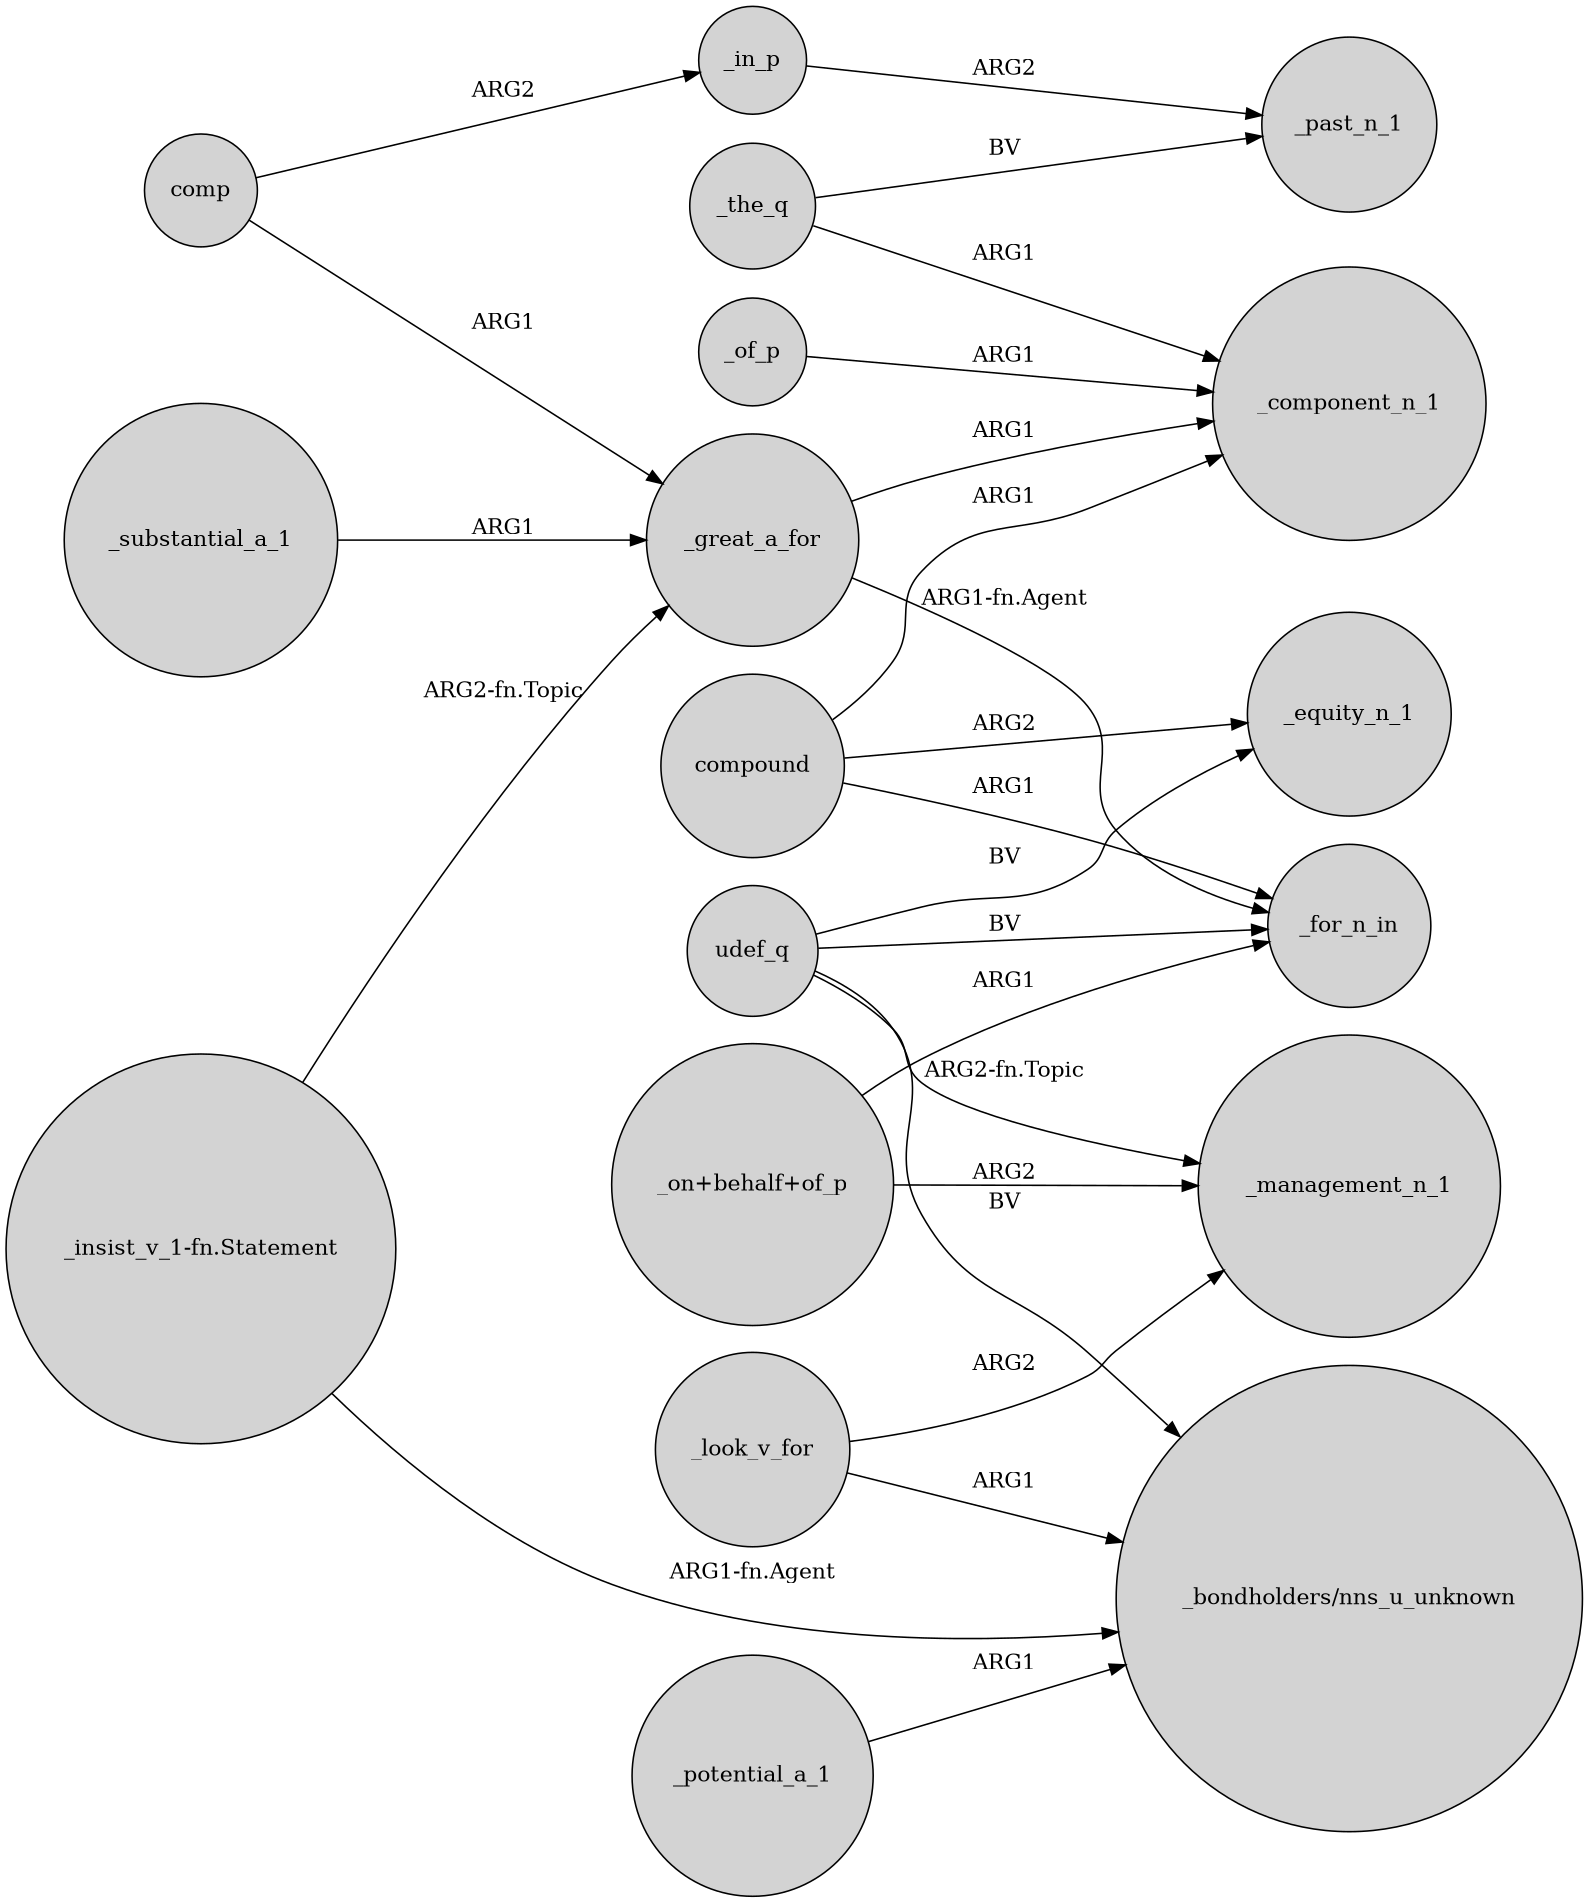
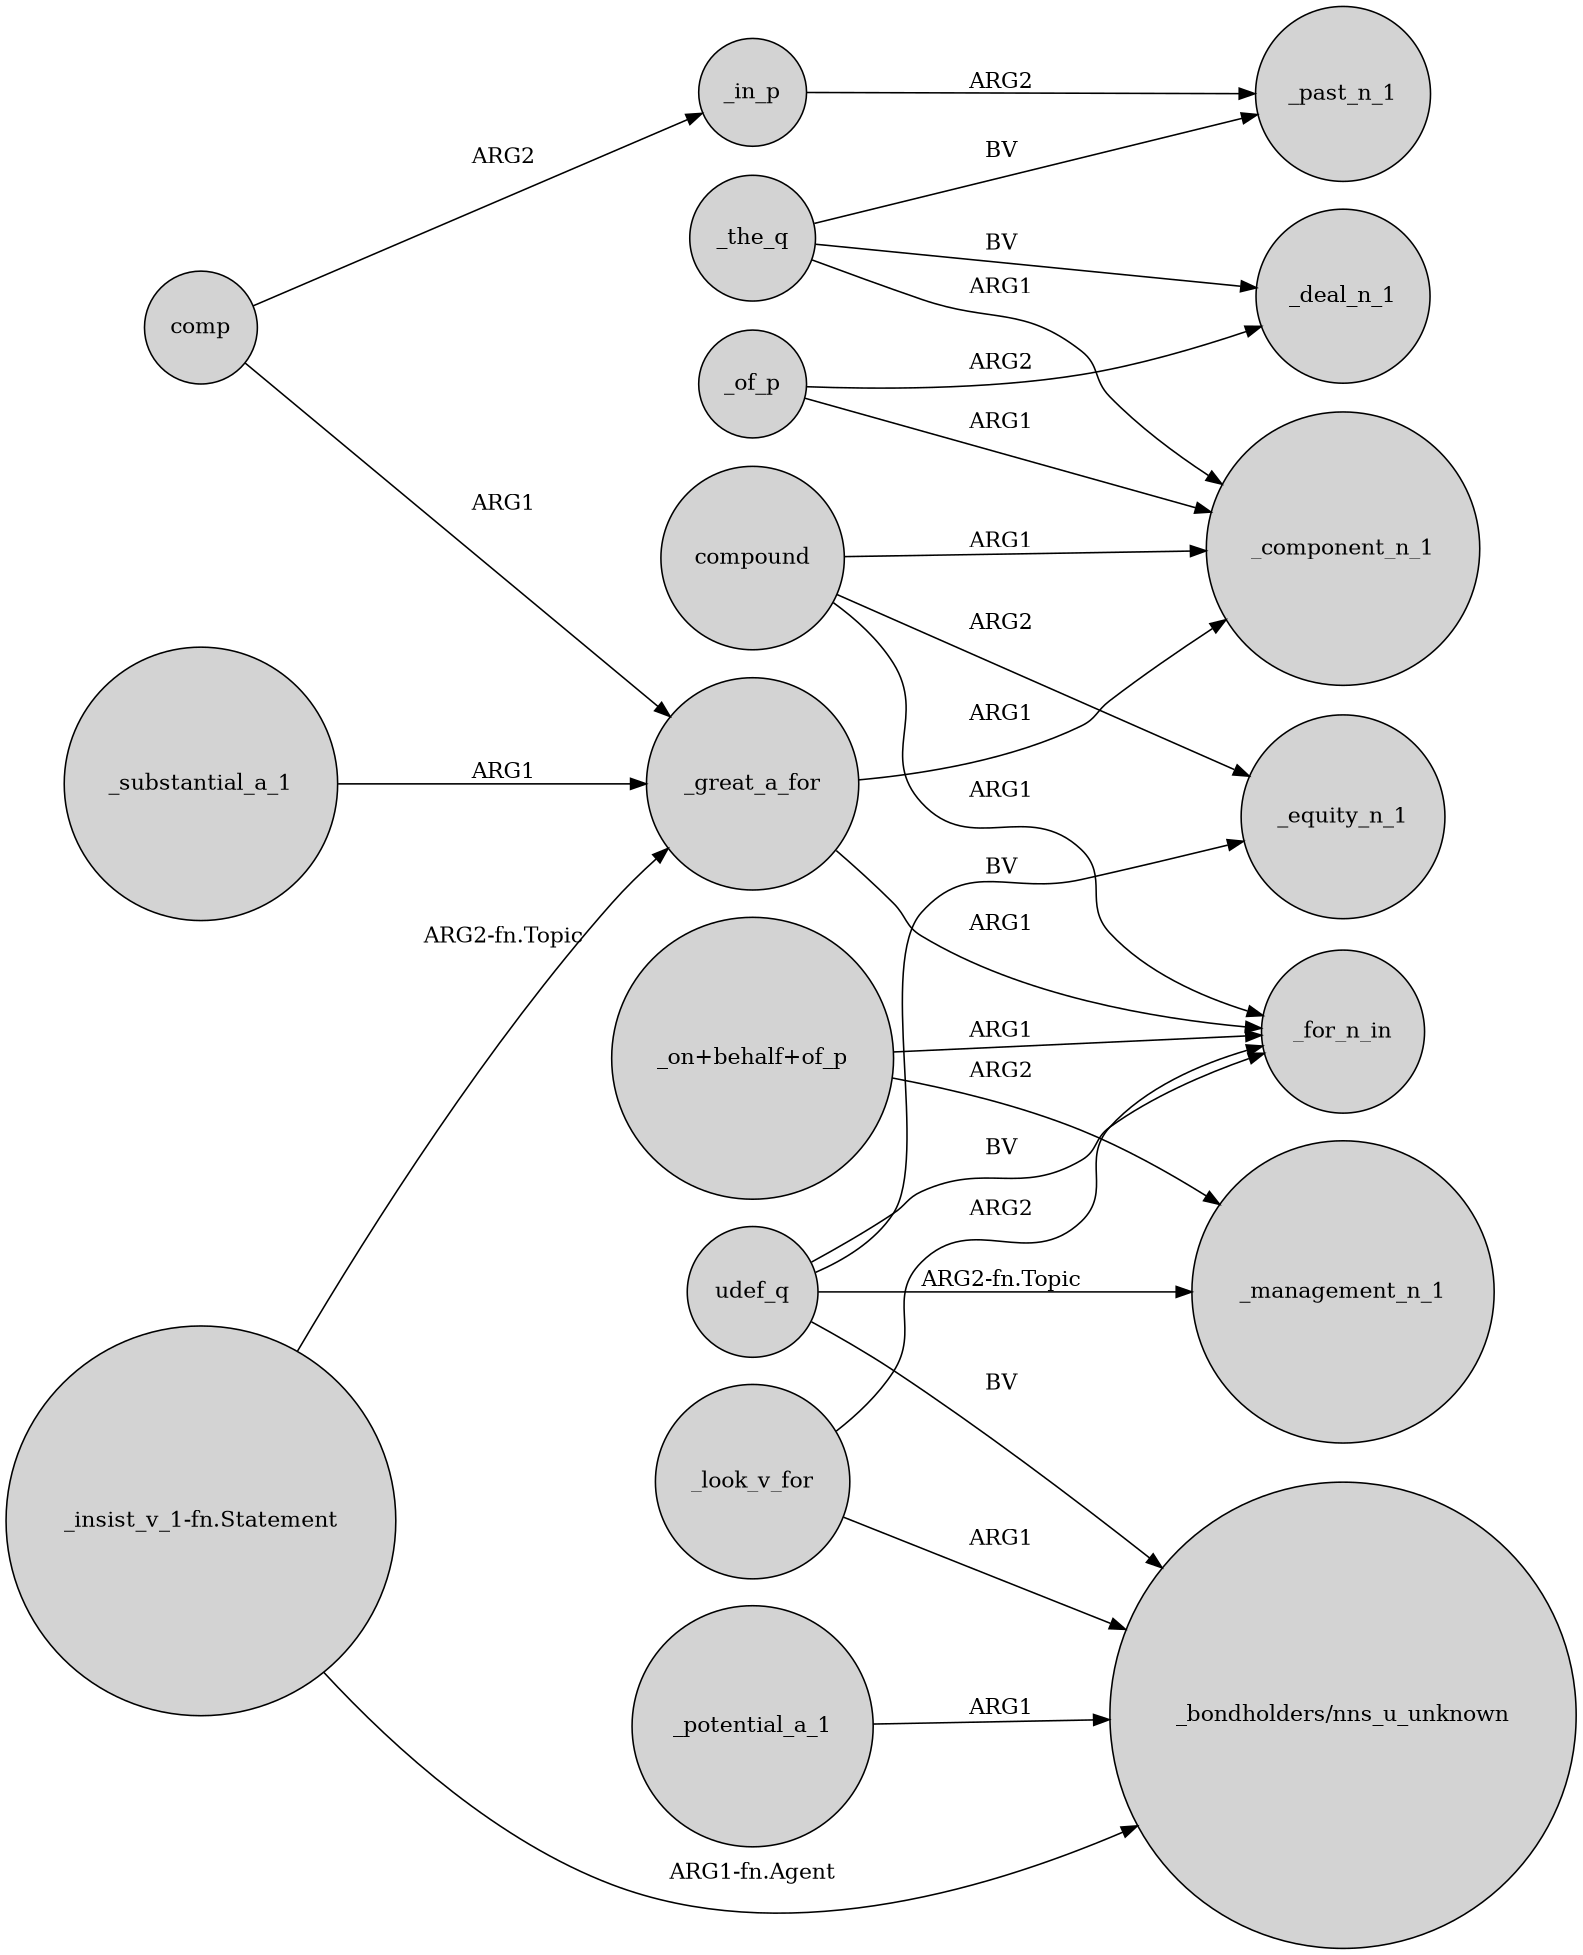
none -> (1343, 296)
(1005, 599) -> (1001, 924)
(1046, 1394) -> (1032, 1242)
